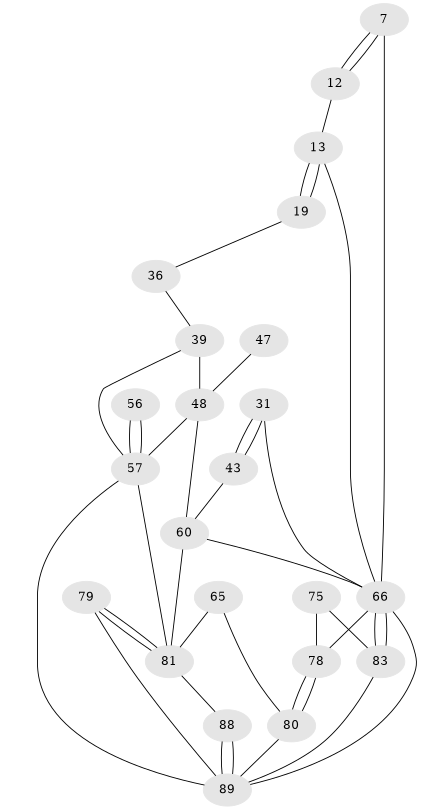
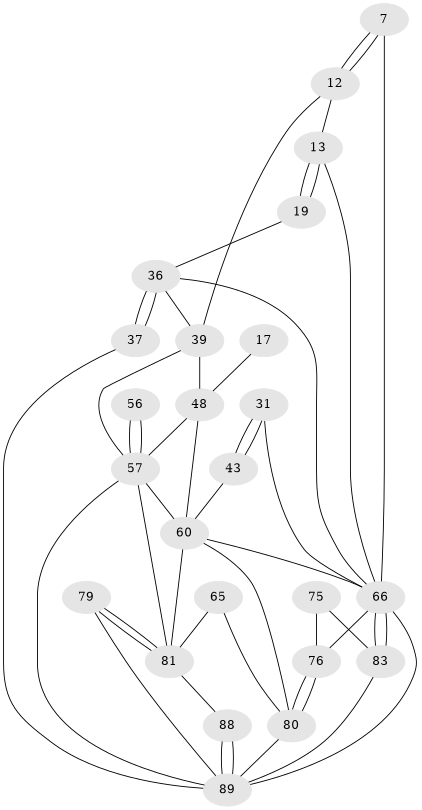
none -> (248, 203)
none -> (136, 341)
(264, 341) -> (264, 341)
none -> (317, 395)
none -> (160, 501)
none -> (265, 615)
(317, 662) -> (317, 662)
